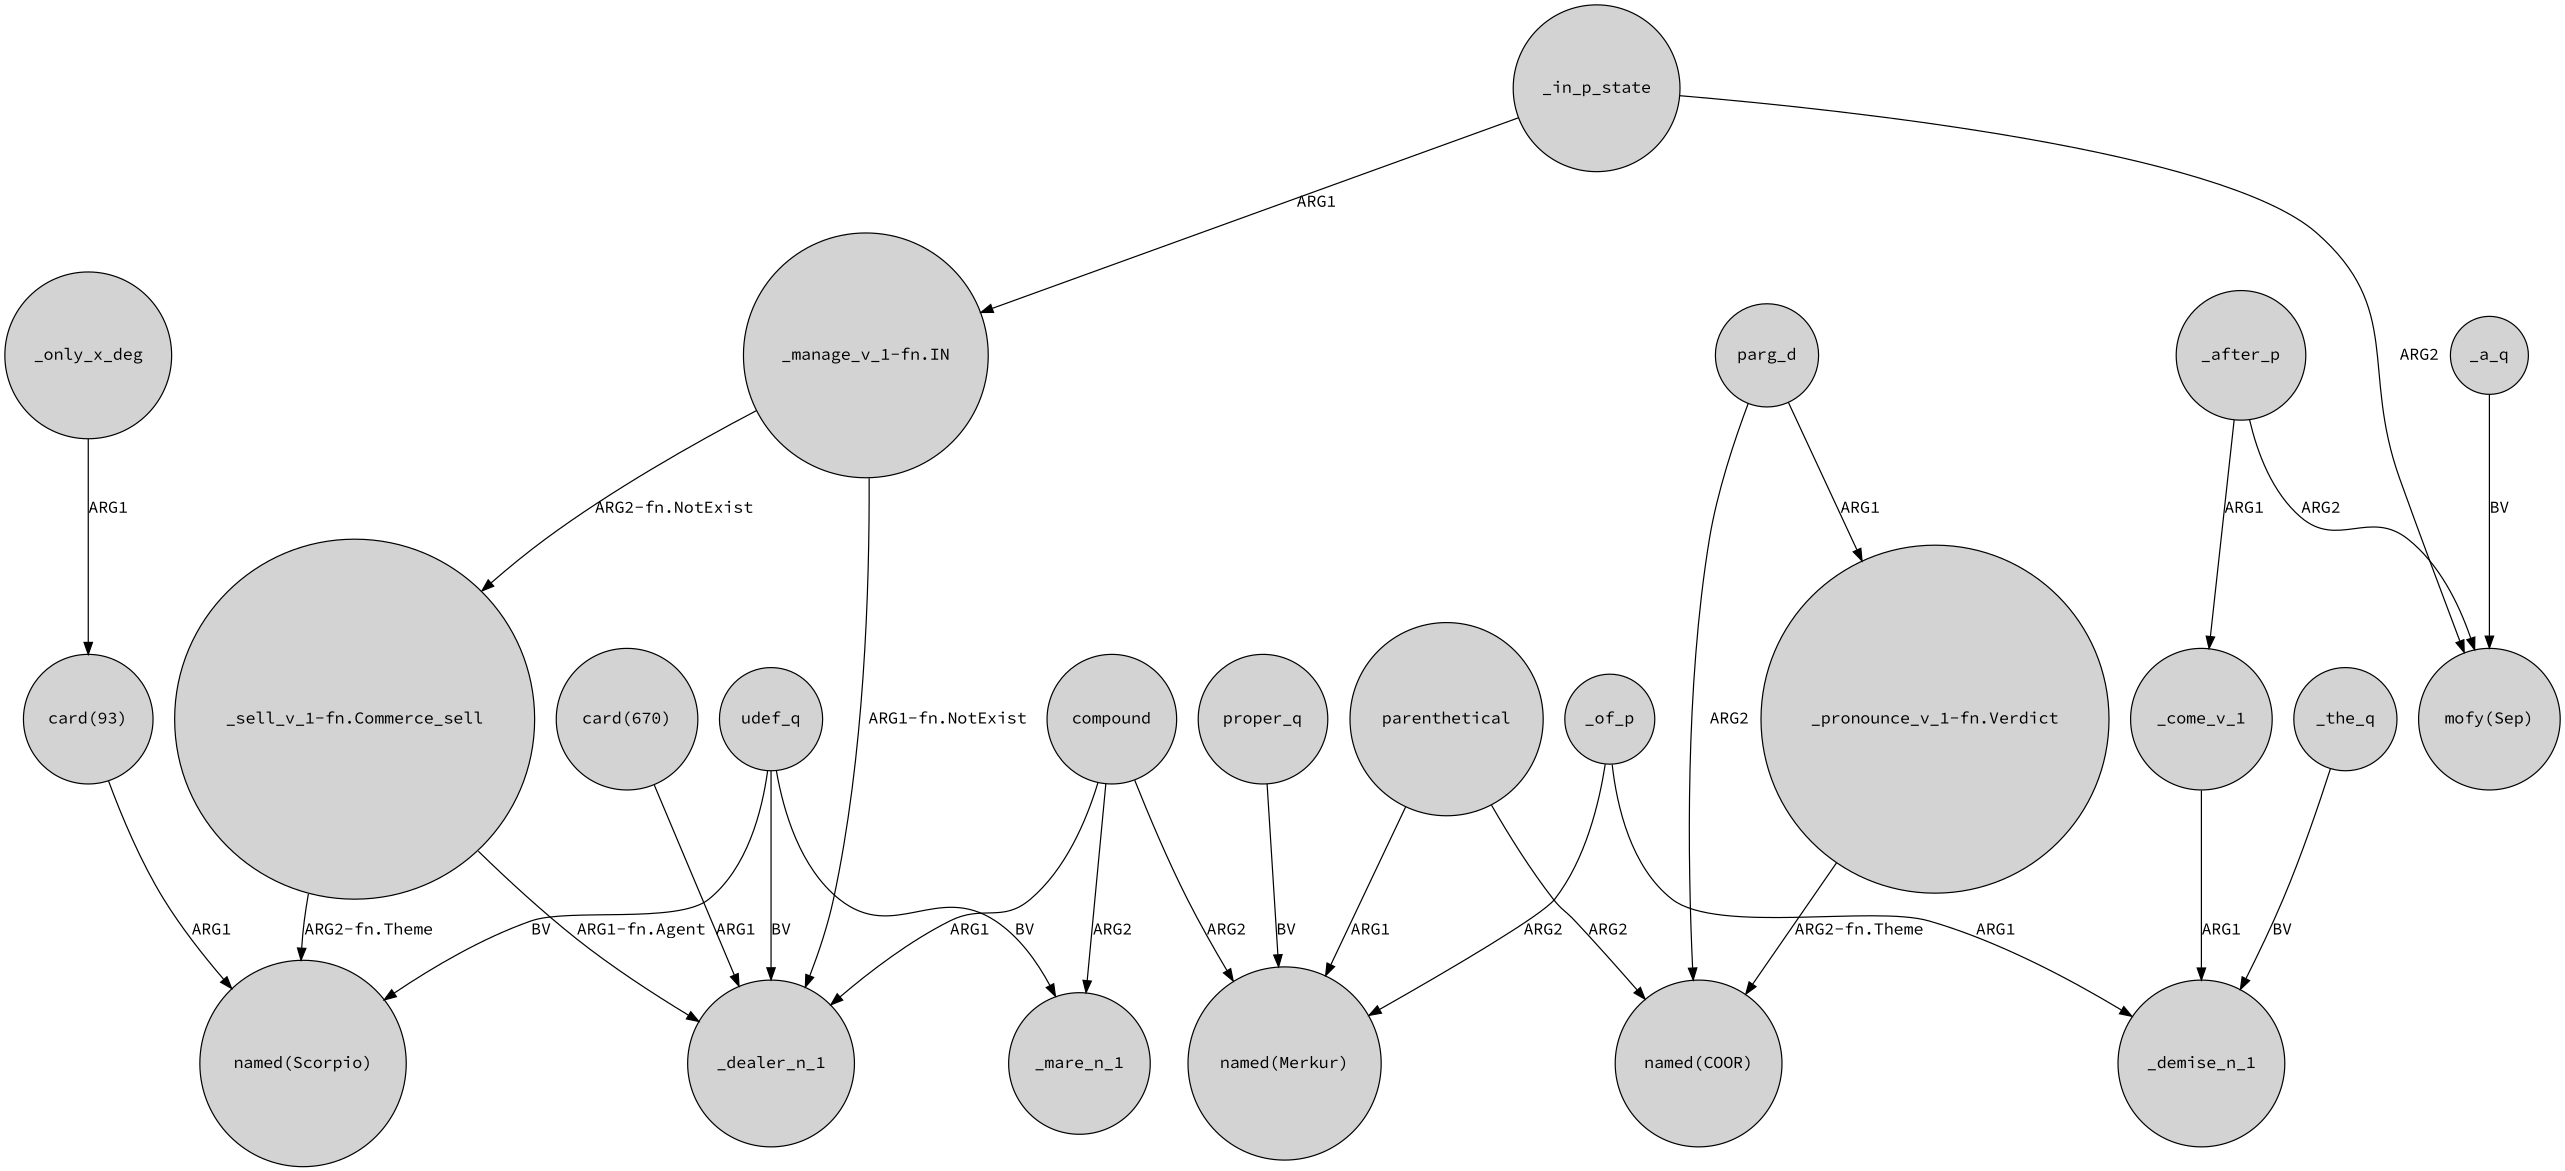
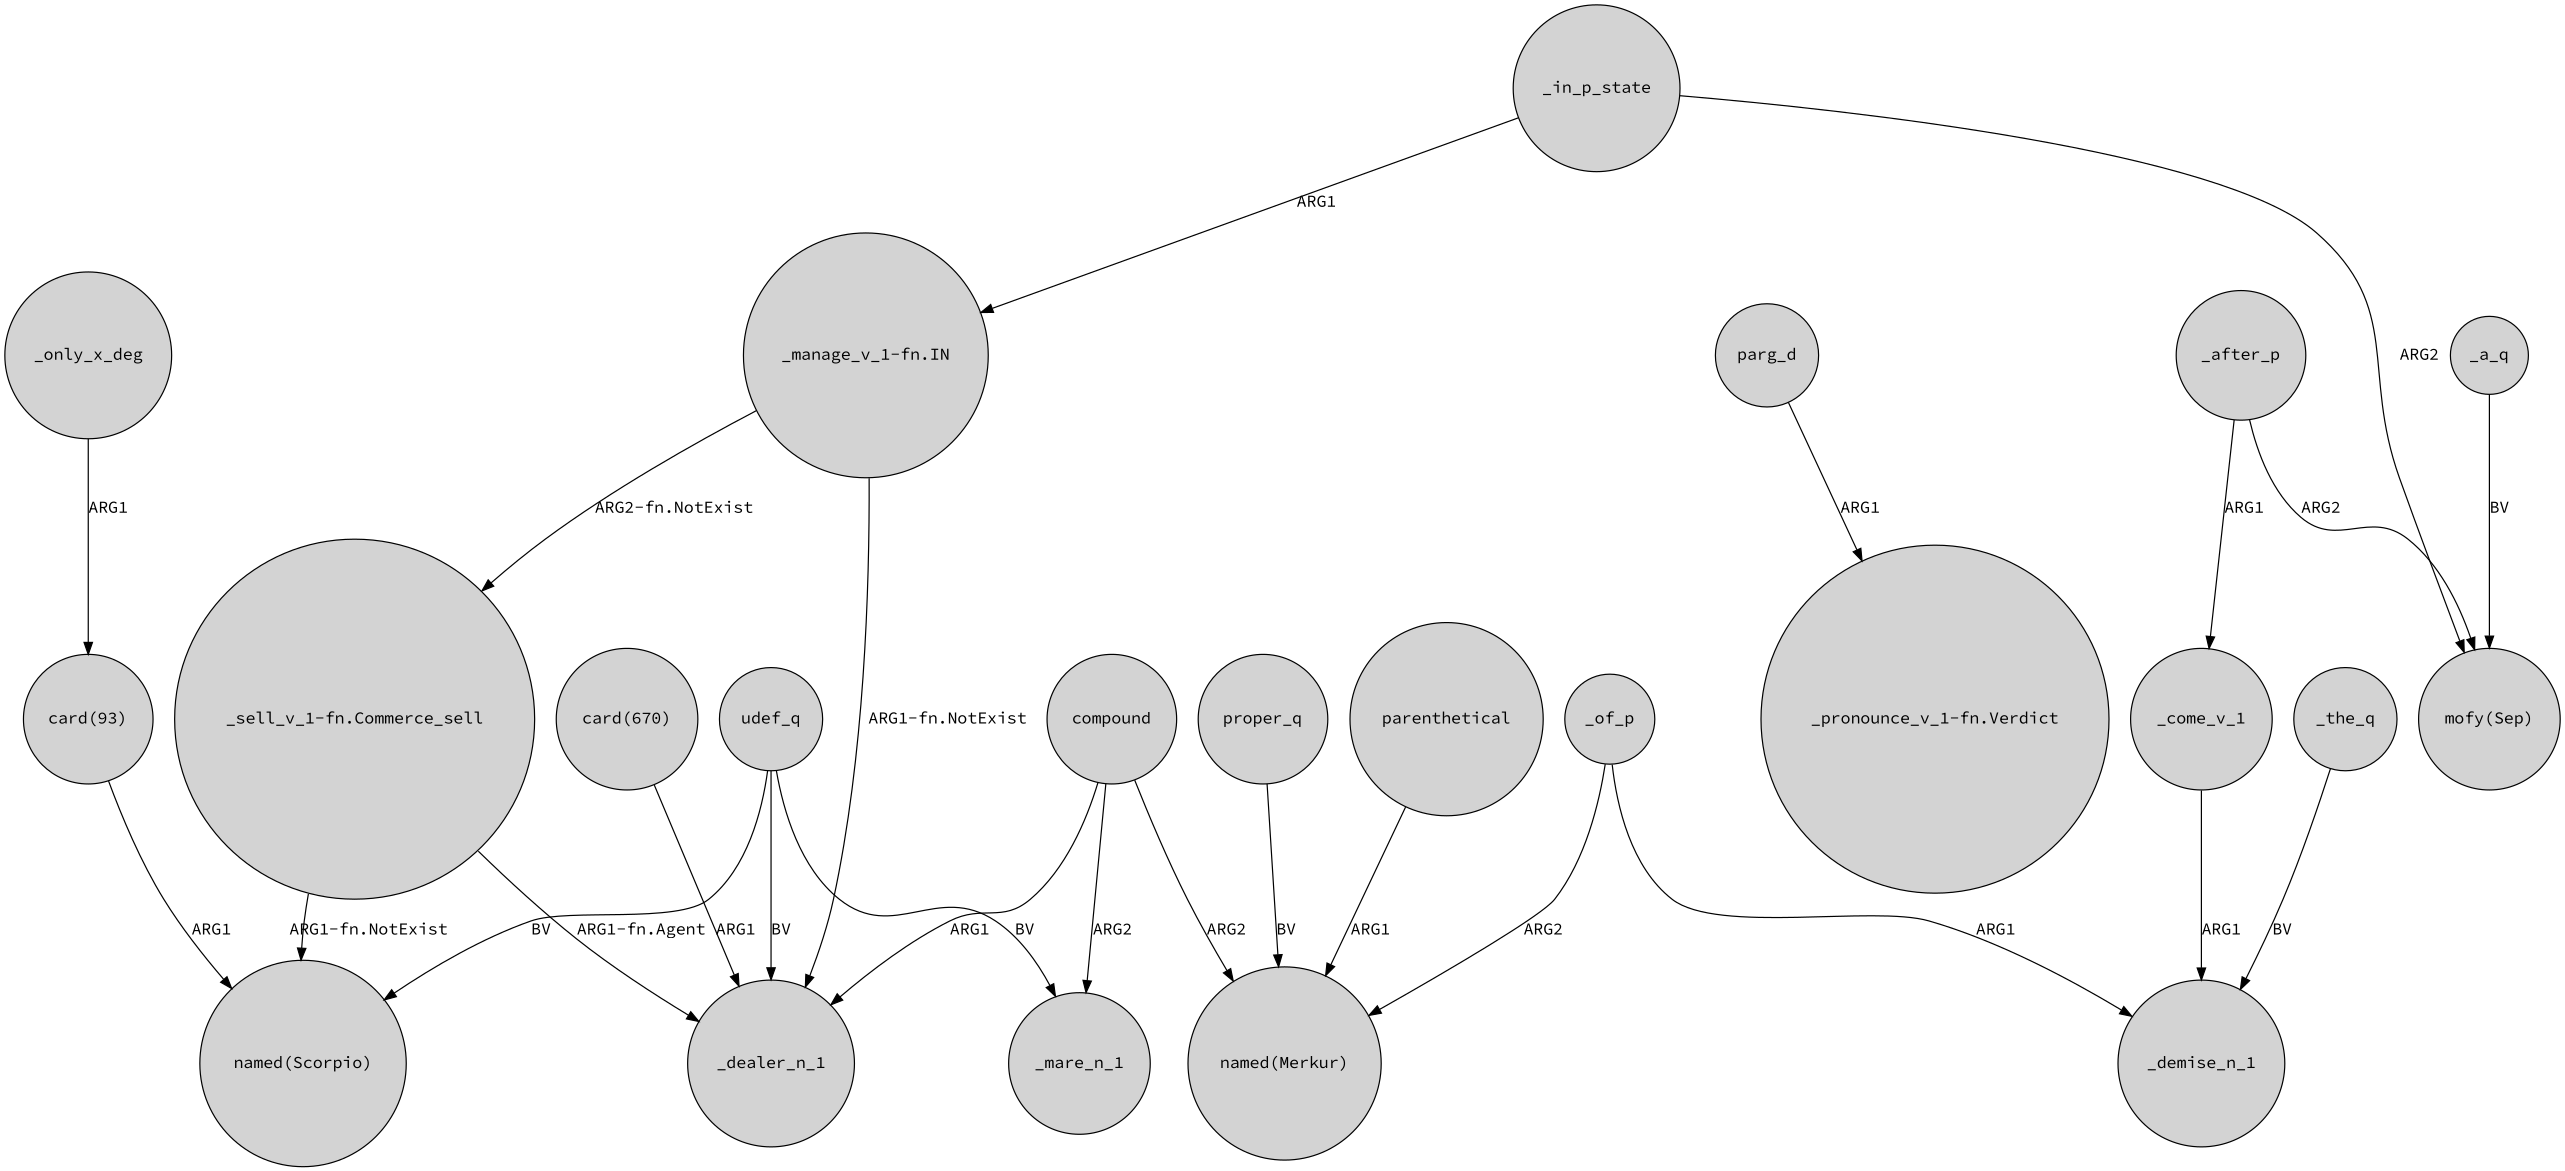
(369, 930) -> (369, 930)
(1699, 1063) -> none
